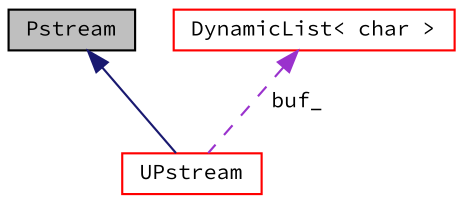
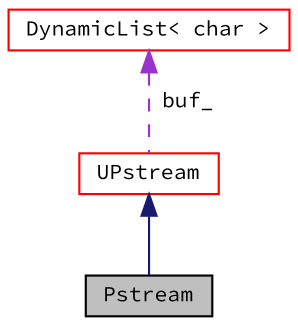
(139, 110) -> (149, 246)
